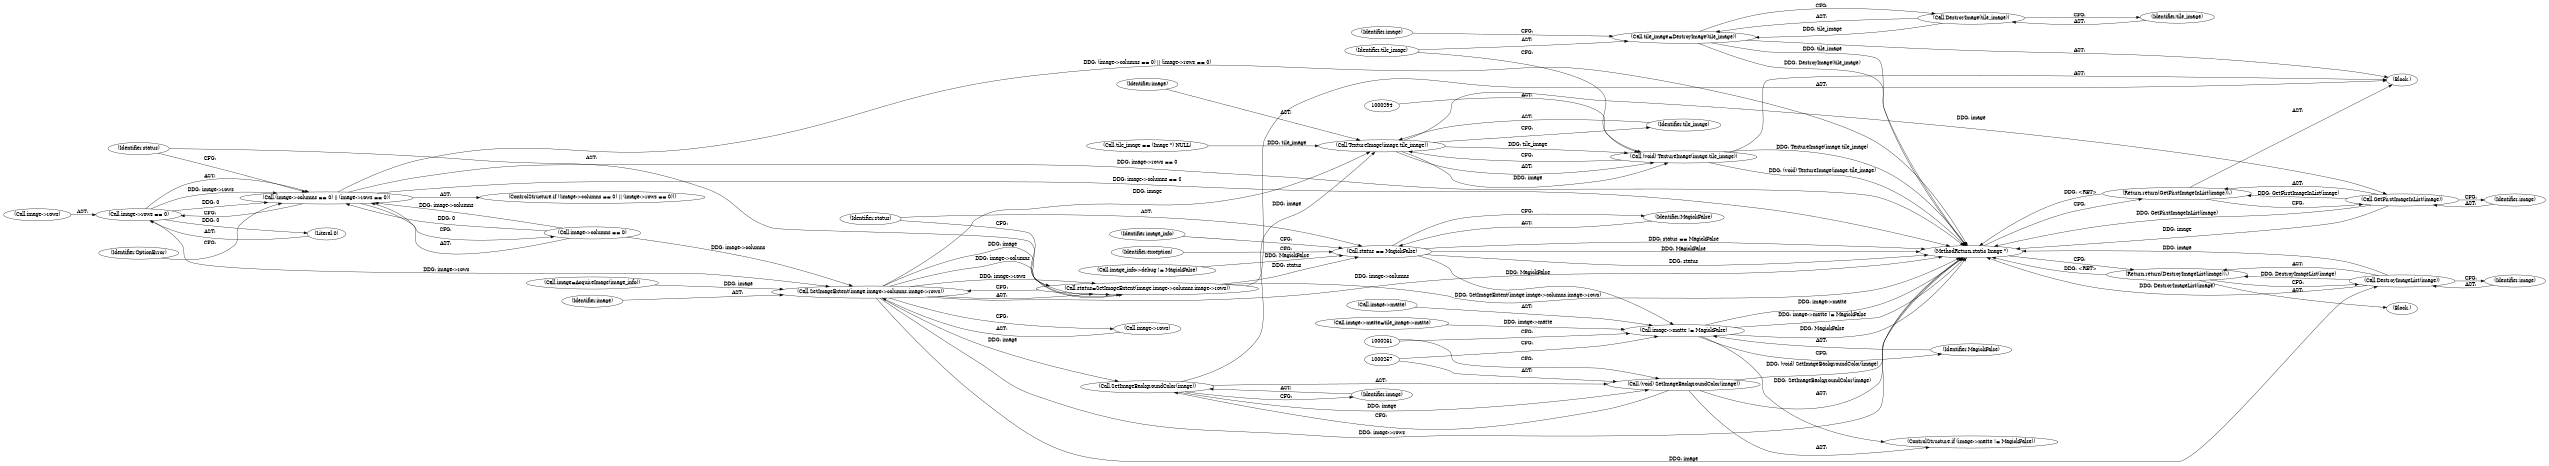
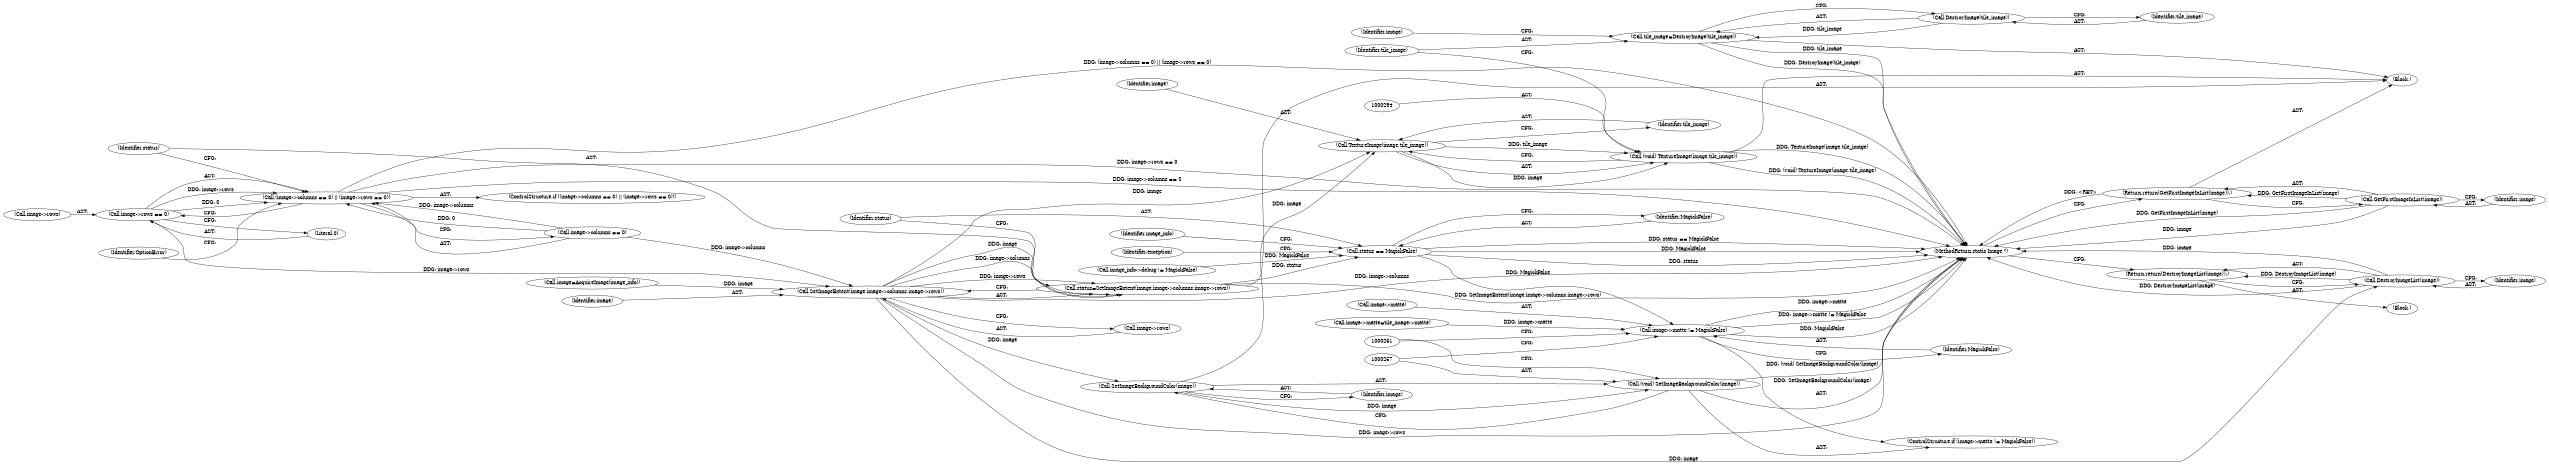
(1862, 118) -> none
(1147, 146) -> none
(211, 221) -> (211, 221)
(2051, 270) -> none
